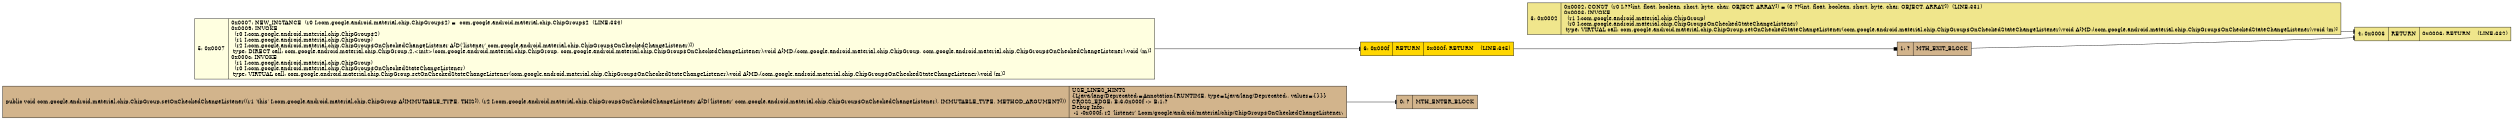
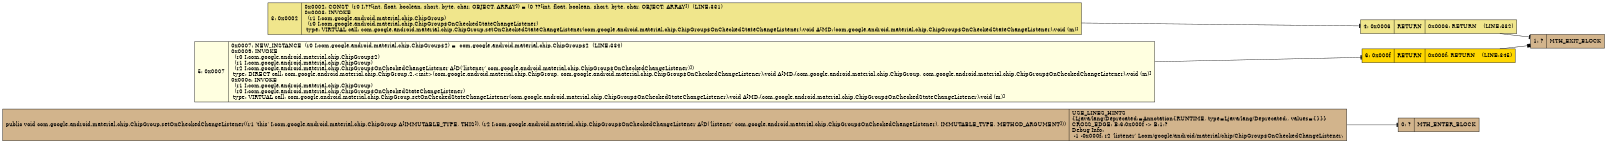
(2162, 44) -> (1514, 35)
